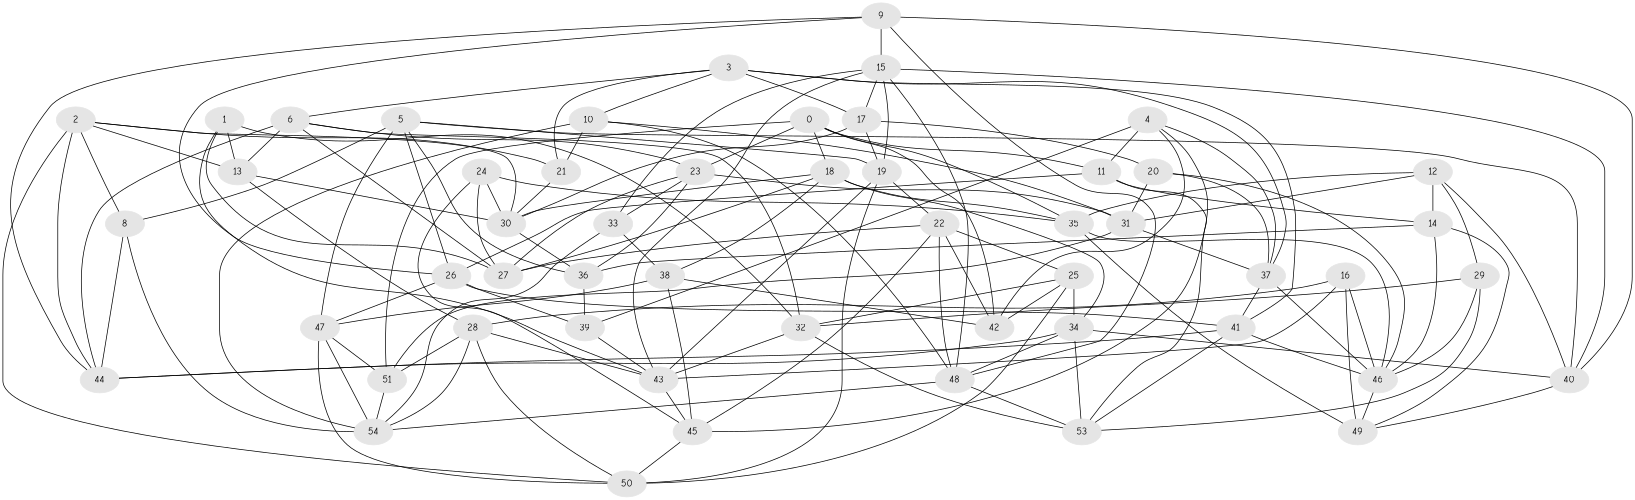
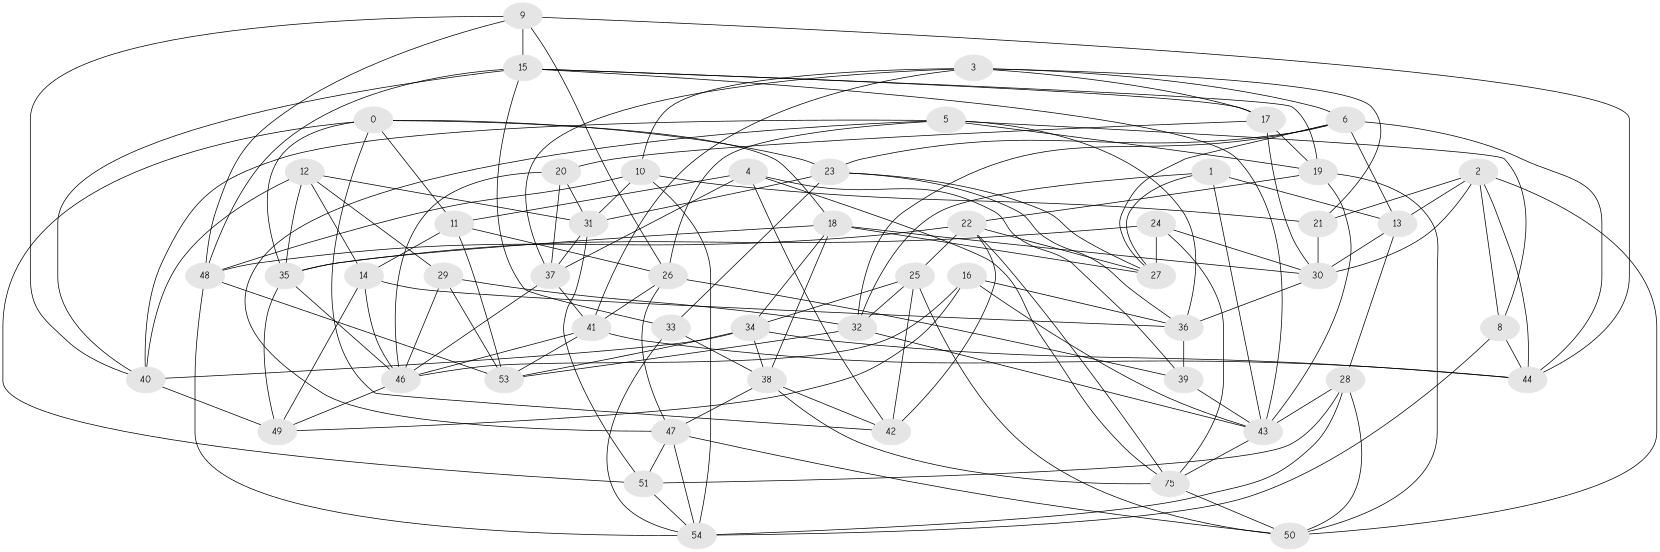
(889, 306) -> (1075, 302)
(1008, 357) -> (757, 349)
(693, 432) -> (1170, 484)
